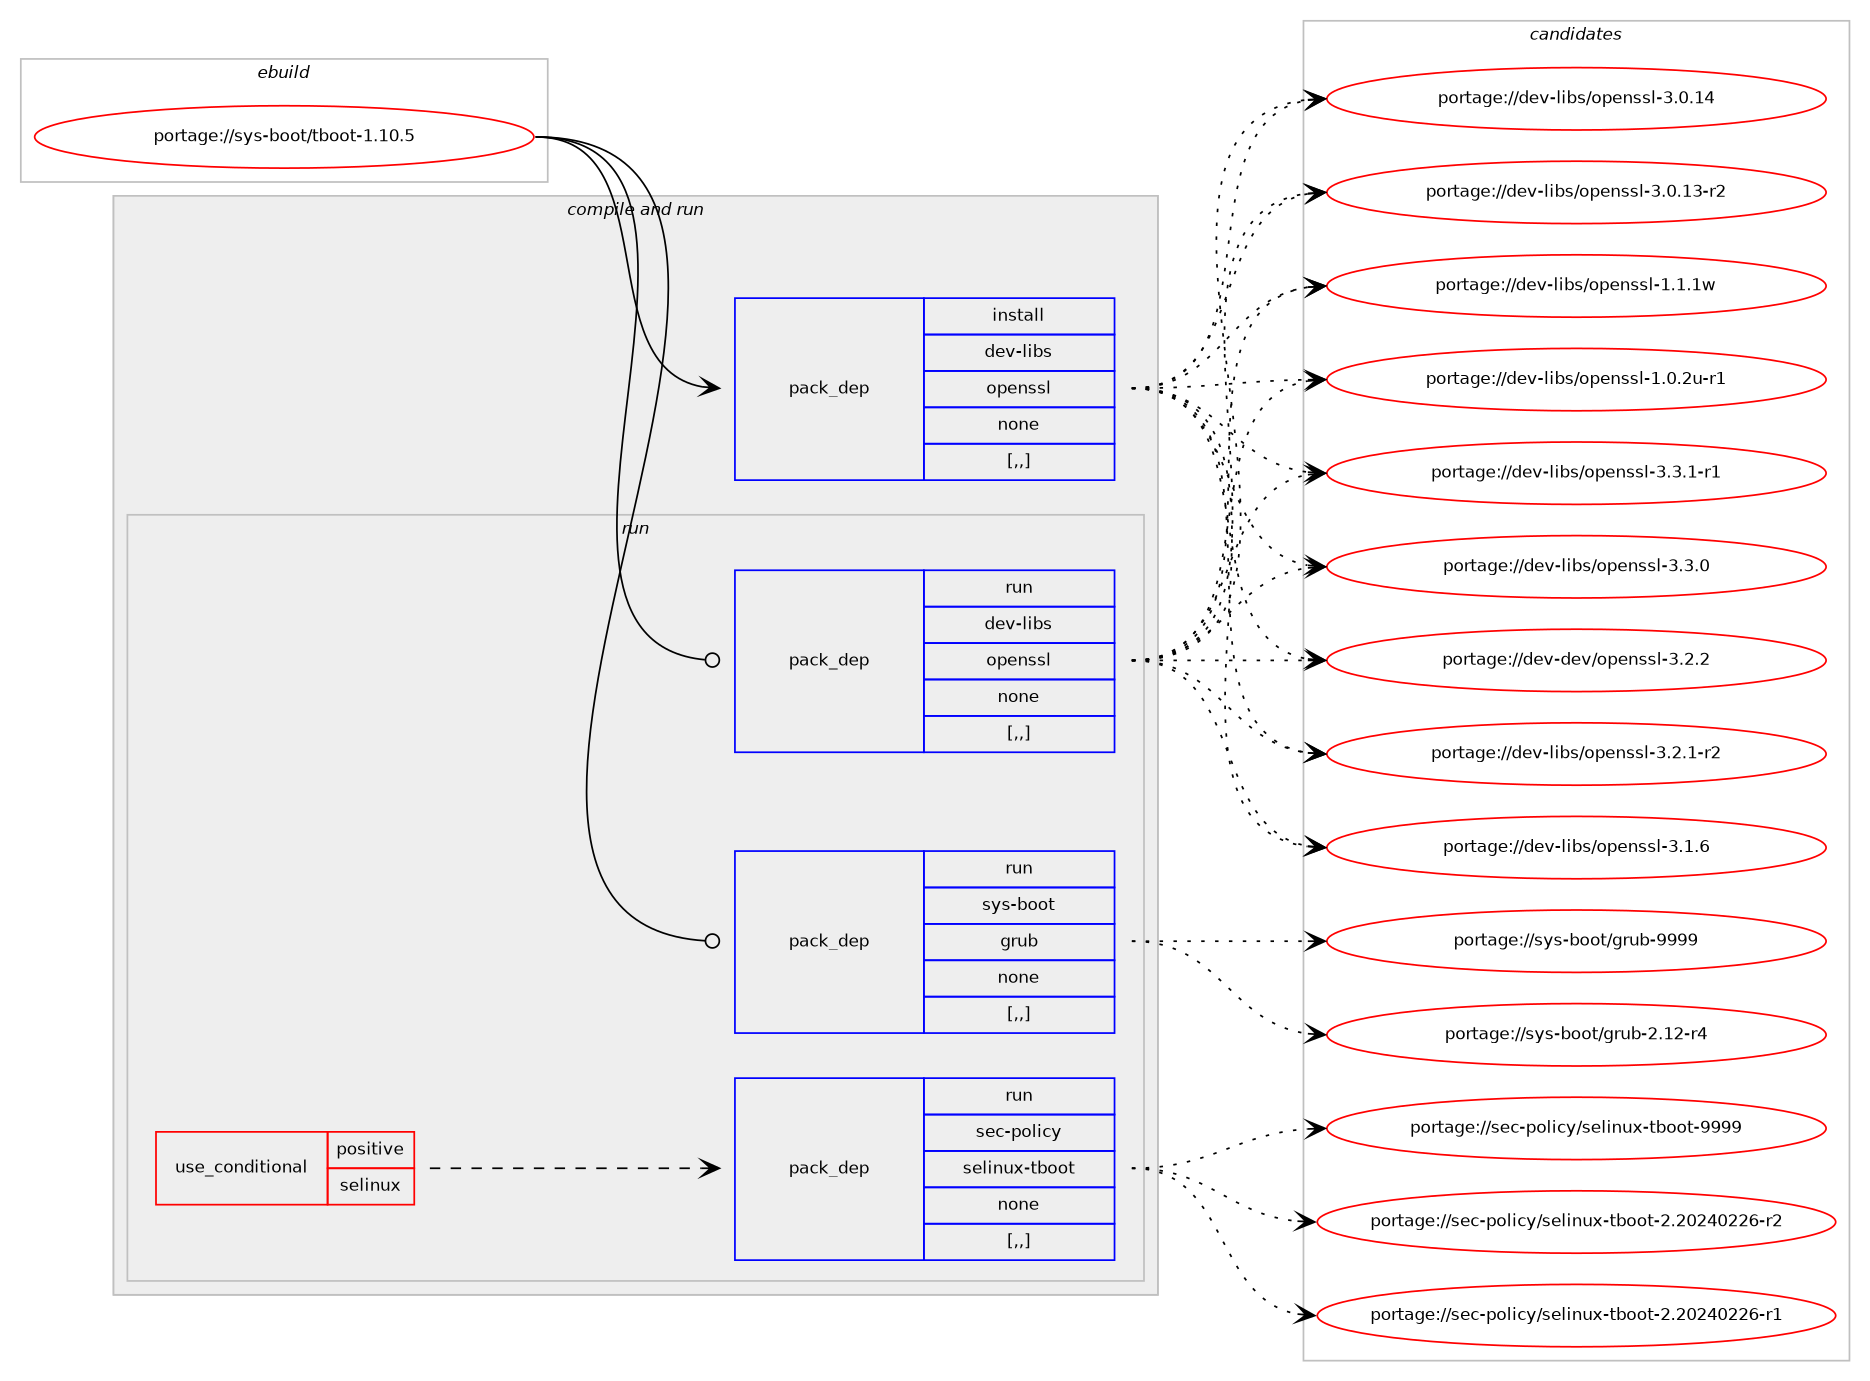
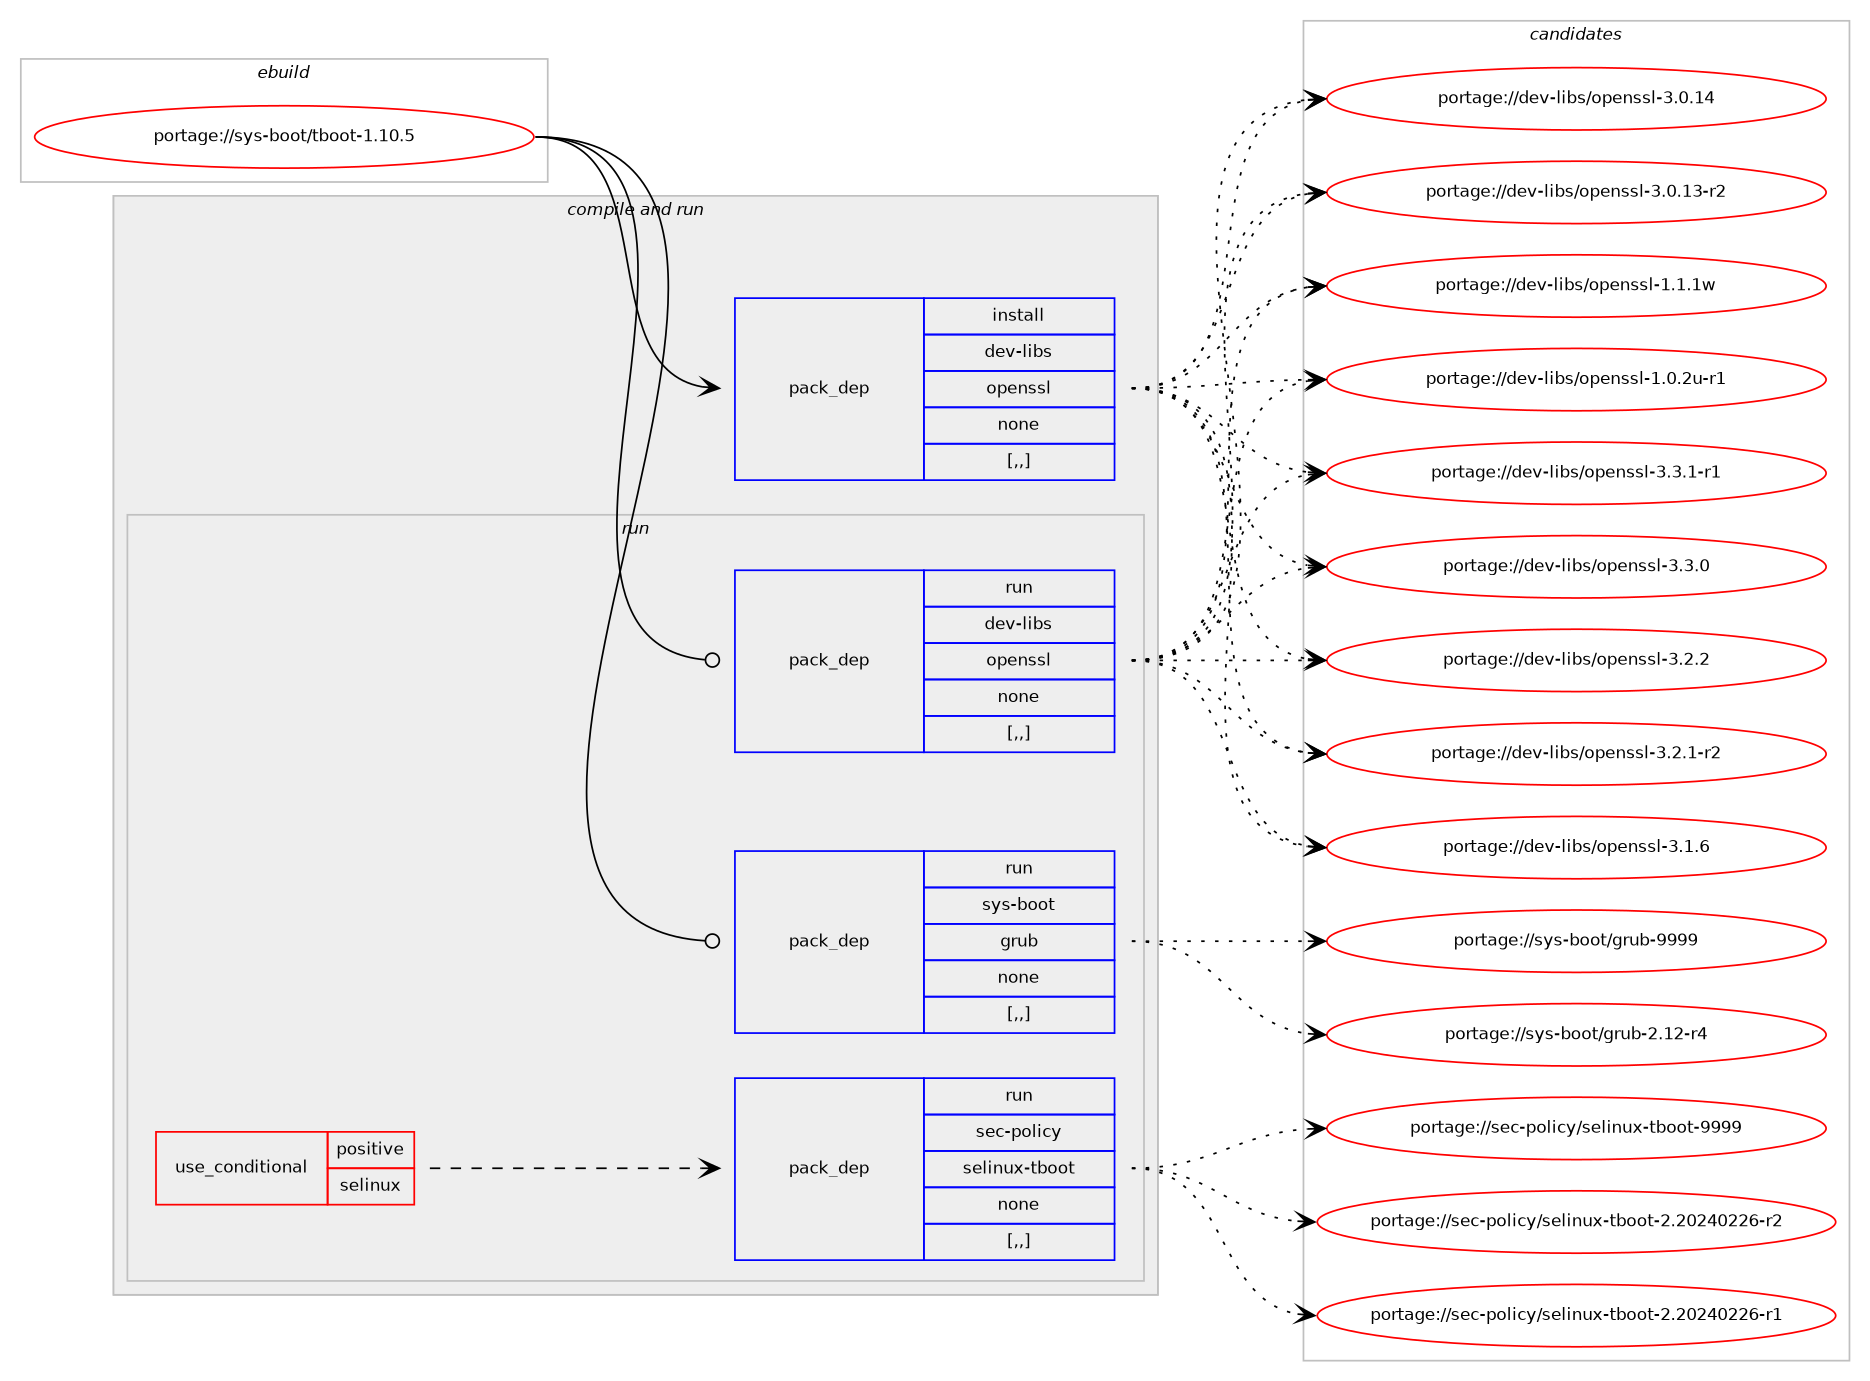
(1577, 660) -> (1577, 660)
